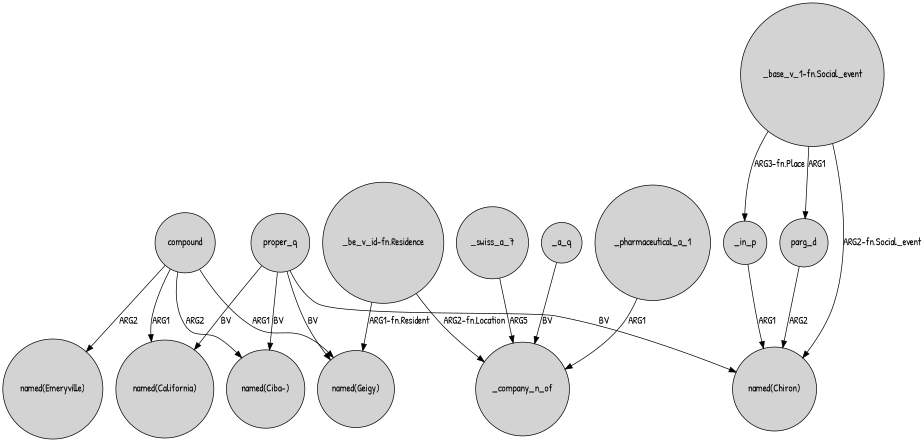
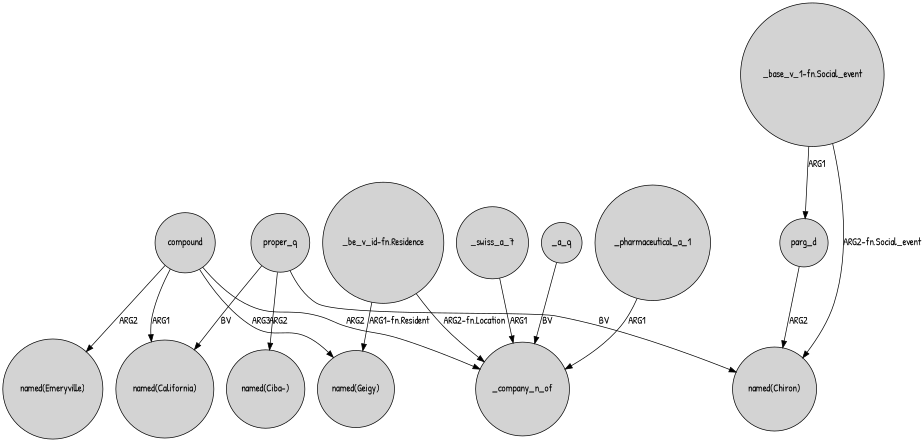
(745, 243) -> none
(302, 315) -> none
(261, 321) -> (261, 321)
(279, 321) -> (279, 321)
(519, 321) -> (519, 321)
(187, 328) -> (333, 322)
